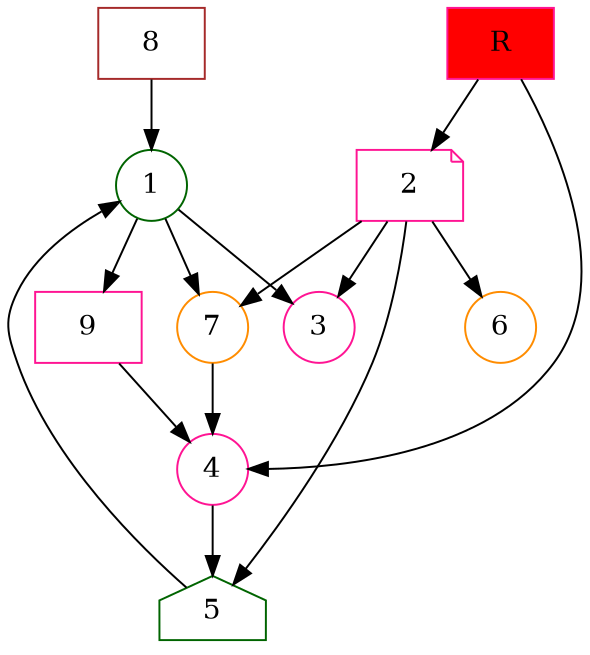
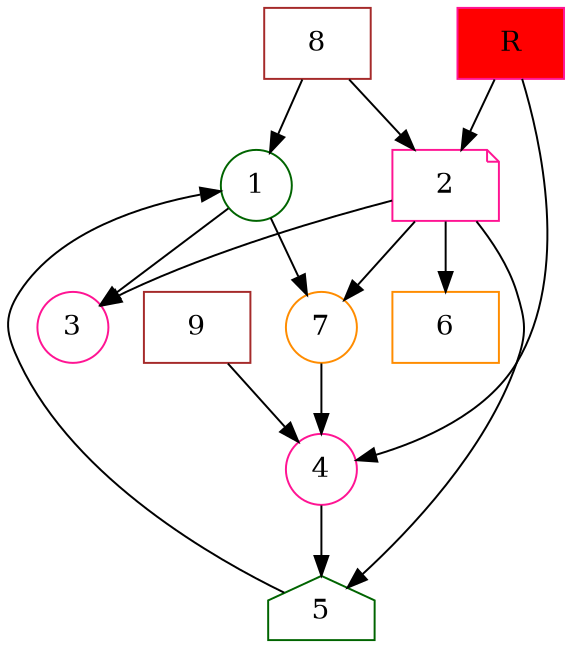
none -> (375, 107)
(125, 246) -> none
(88, 327) -> (197, 327)
(501, 327) -> (446, 327)
